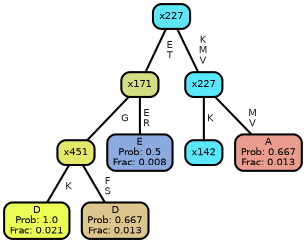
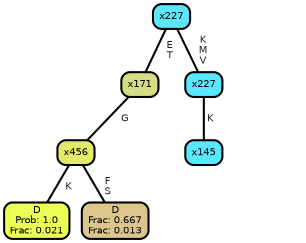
(76, 153) -> (76, 153)
(140, 153) -> none
(204, 153) -> (204, 153)
(268, 153) -> none
(115, 221) -> (115, 221)
